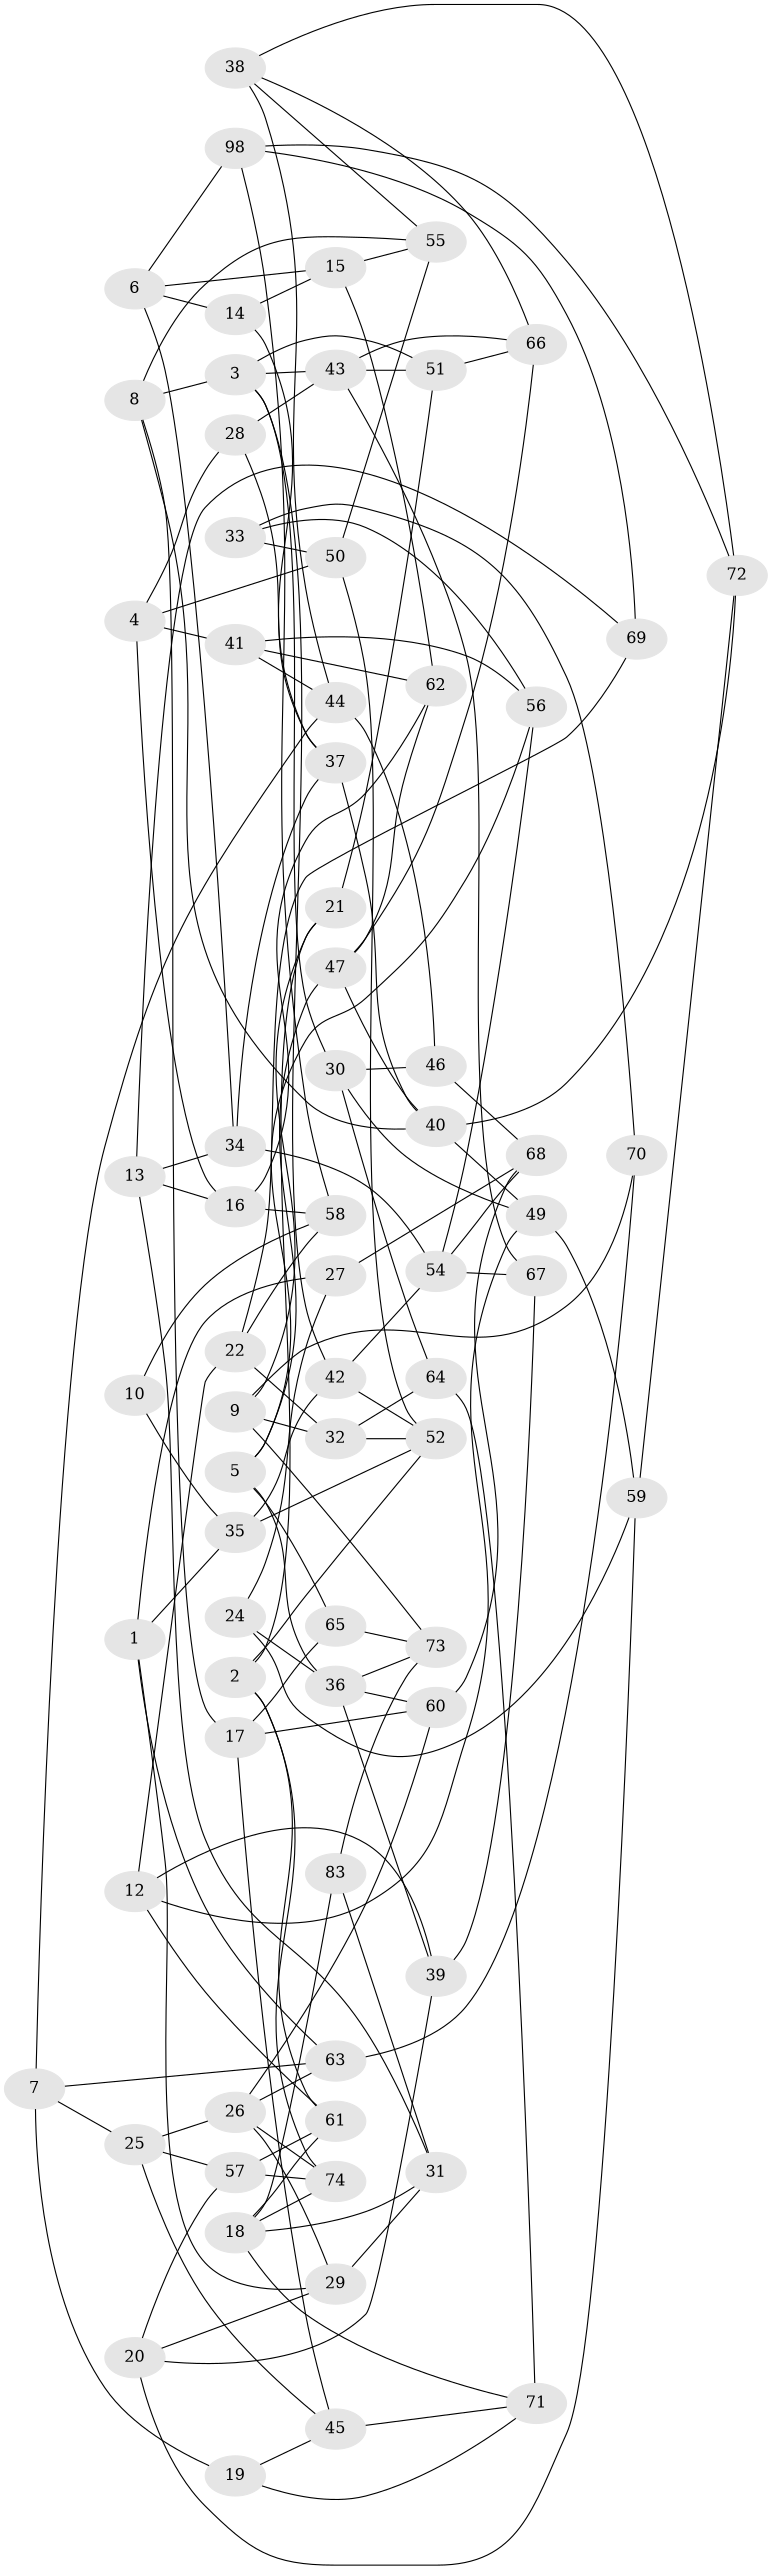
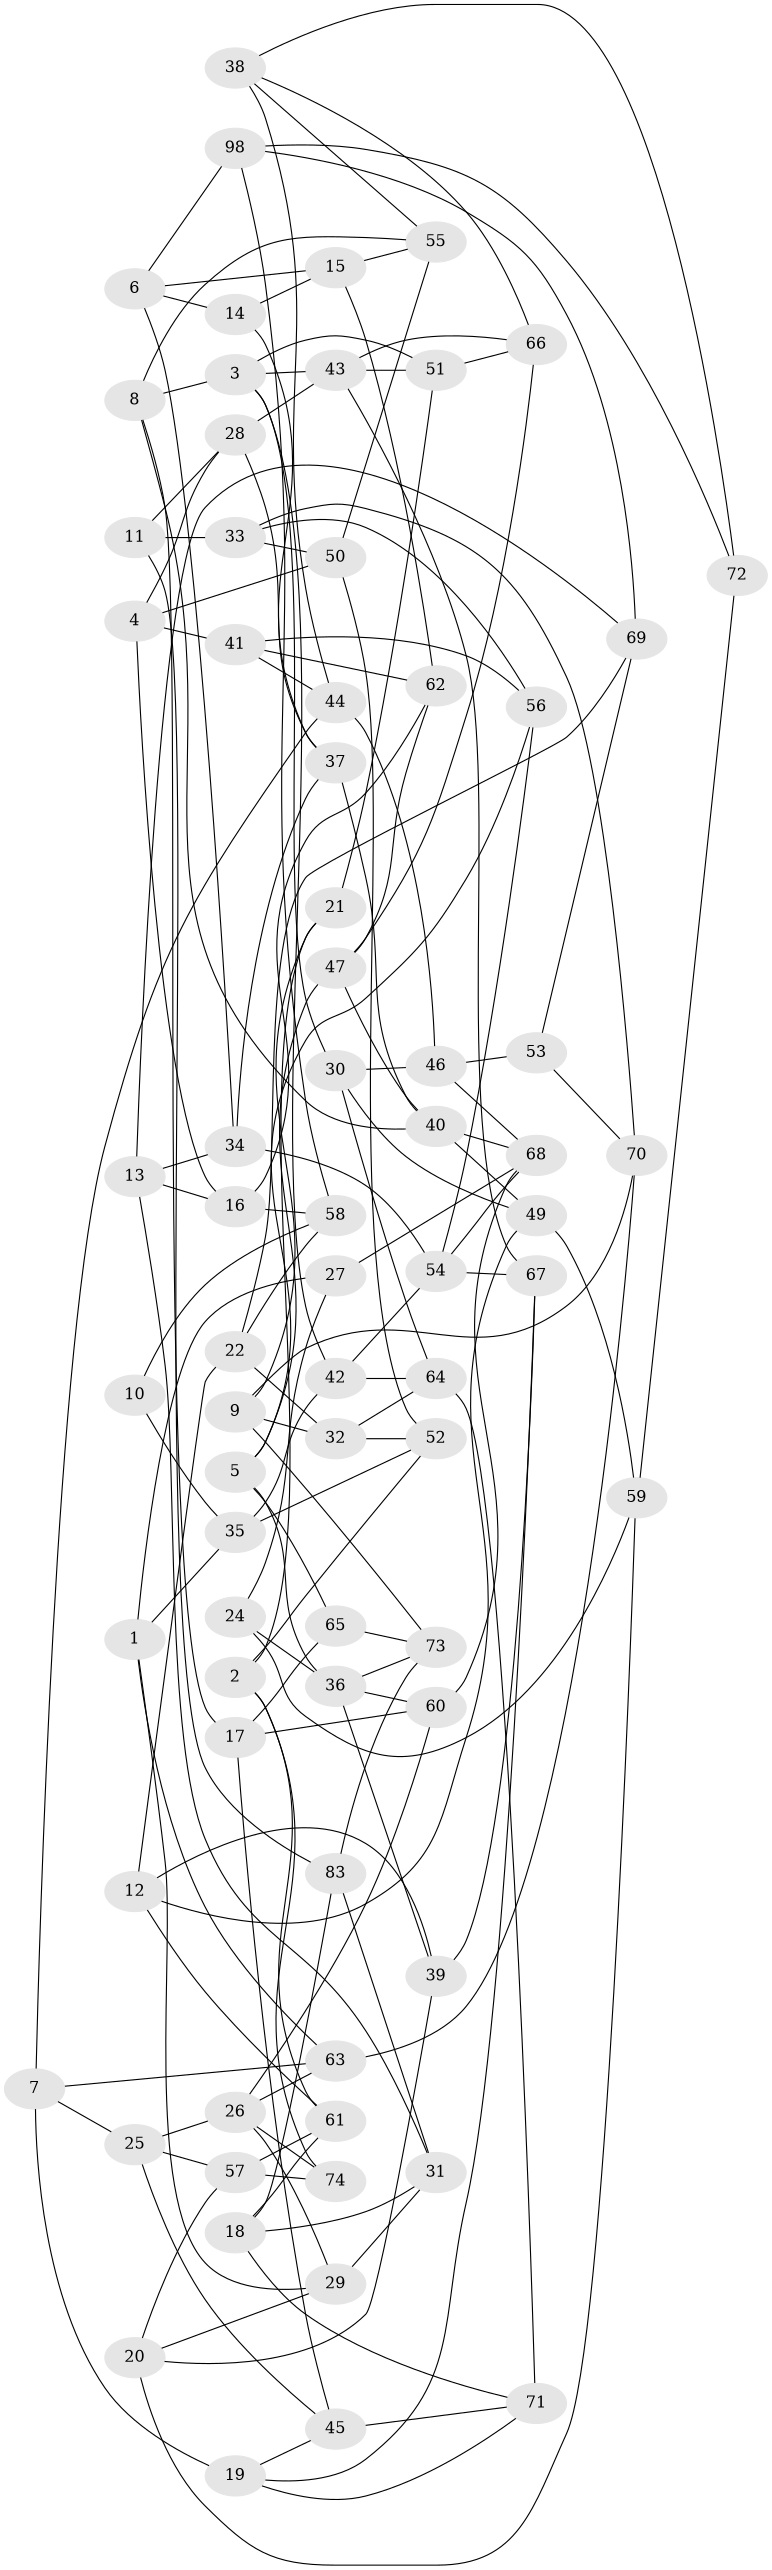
none -> (135, 538)
(674, 906) -> (492, 1143)
none -> (536, 1053)
(379, 1404) -> (386, 1378)
none -> (496, 1977)
(280, 2210) -> none
